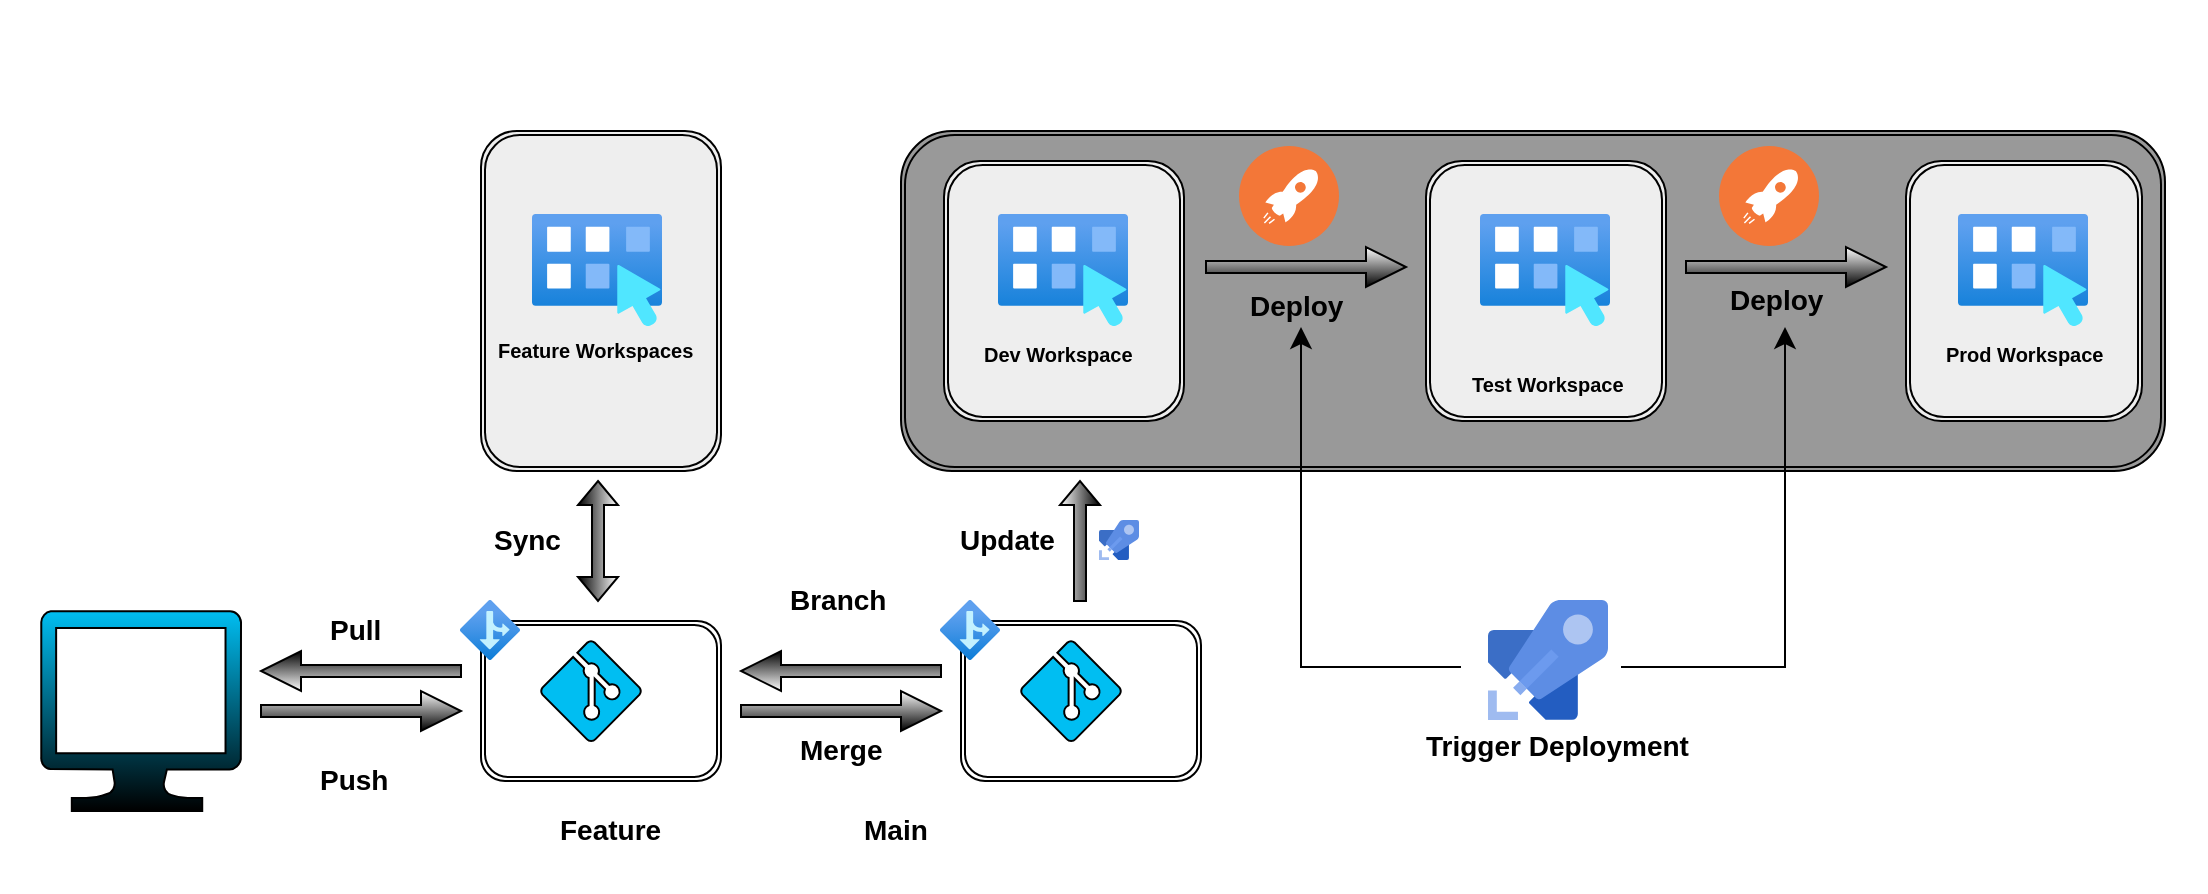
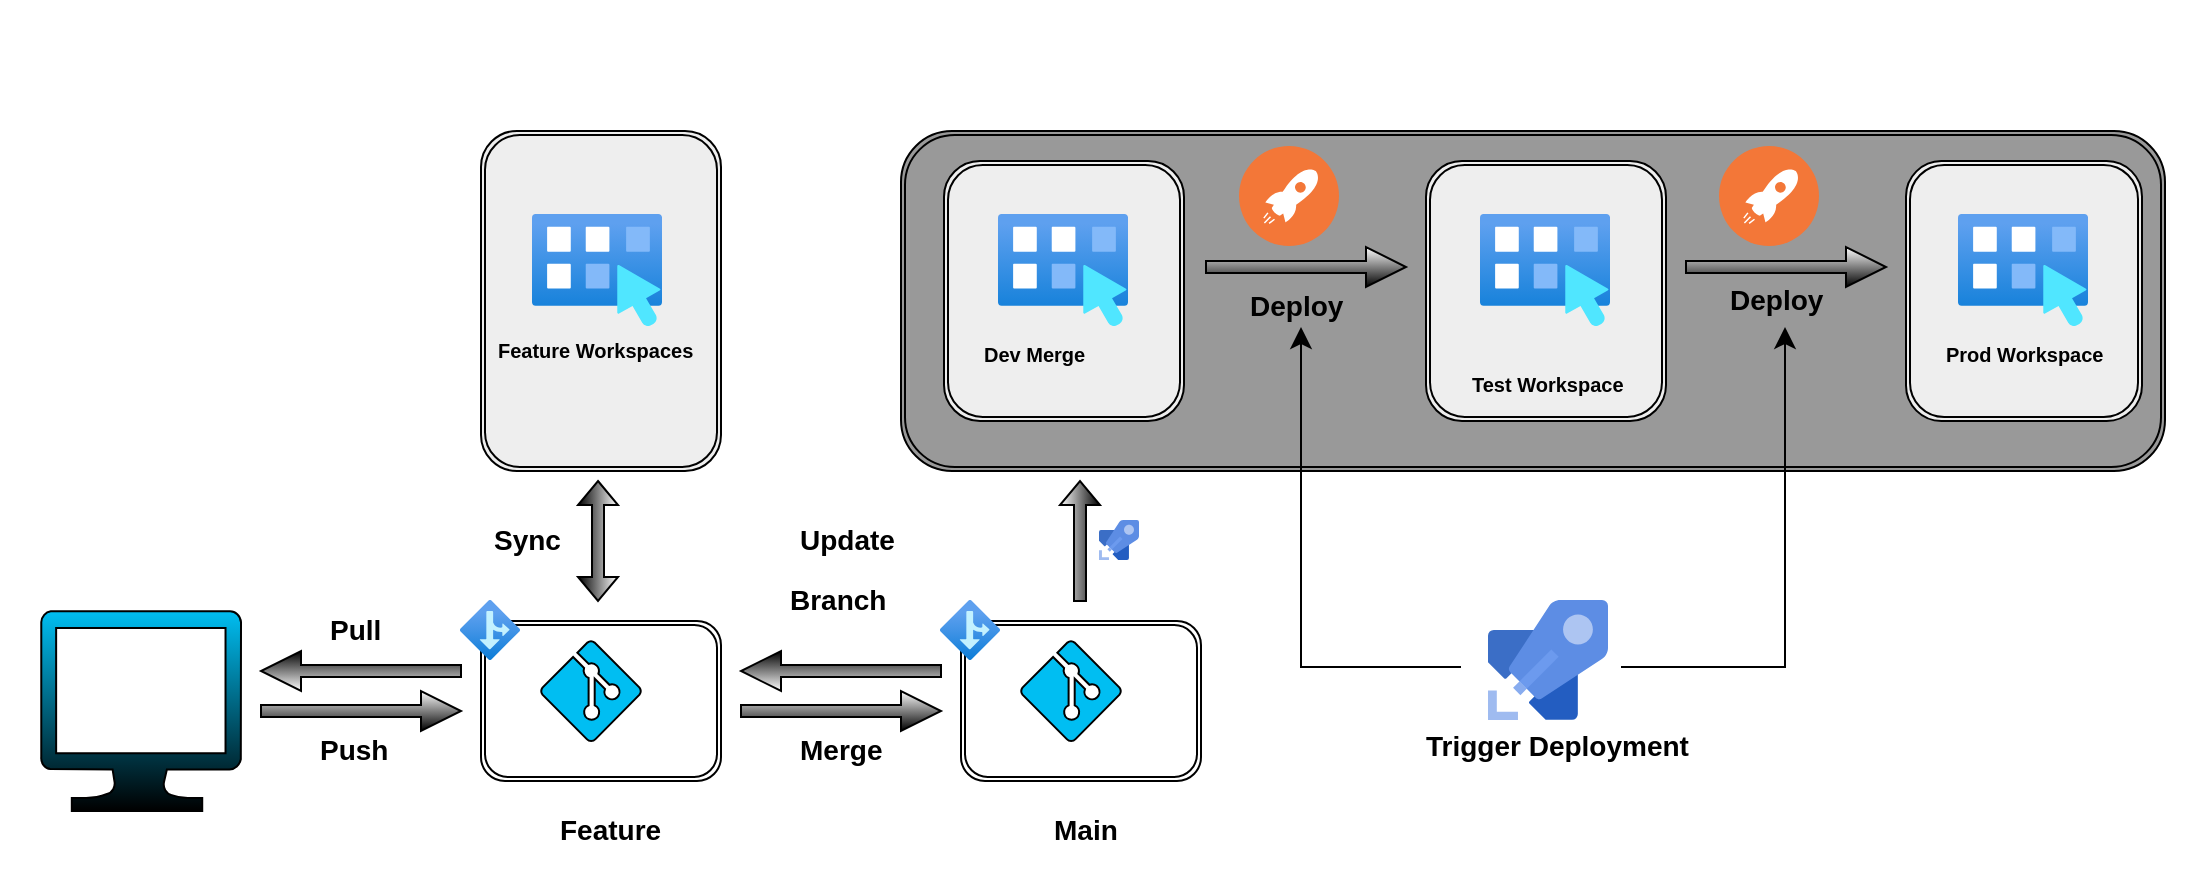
(1055, 355) -> (1033, 355)
(1000, 541) -> (840, 541)
(351, 781) -> (351, 751)
(890, 831) -> (1080, 831)
